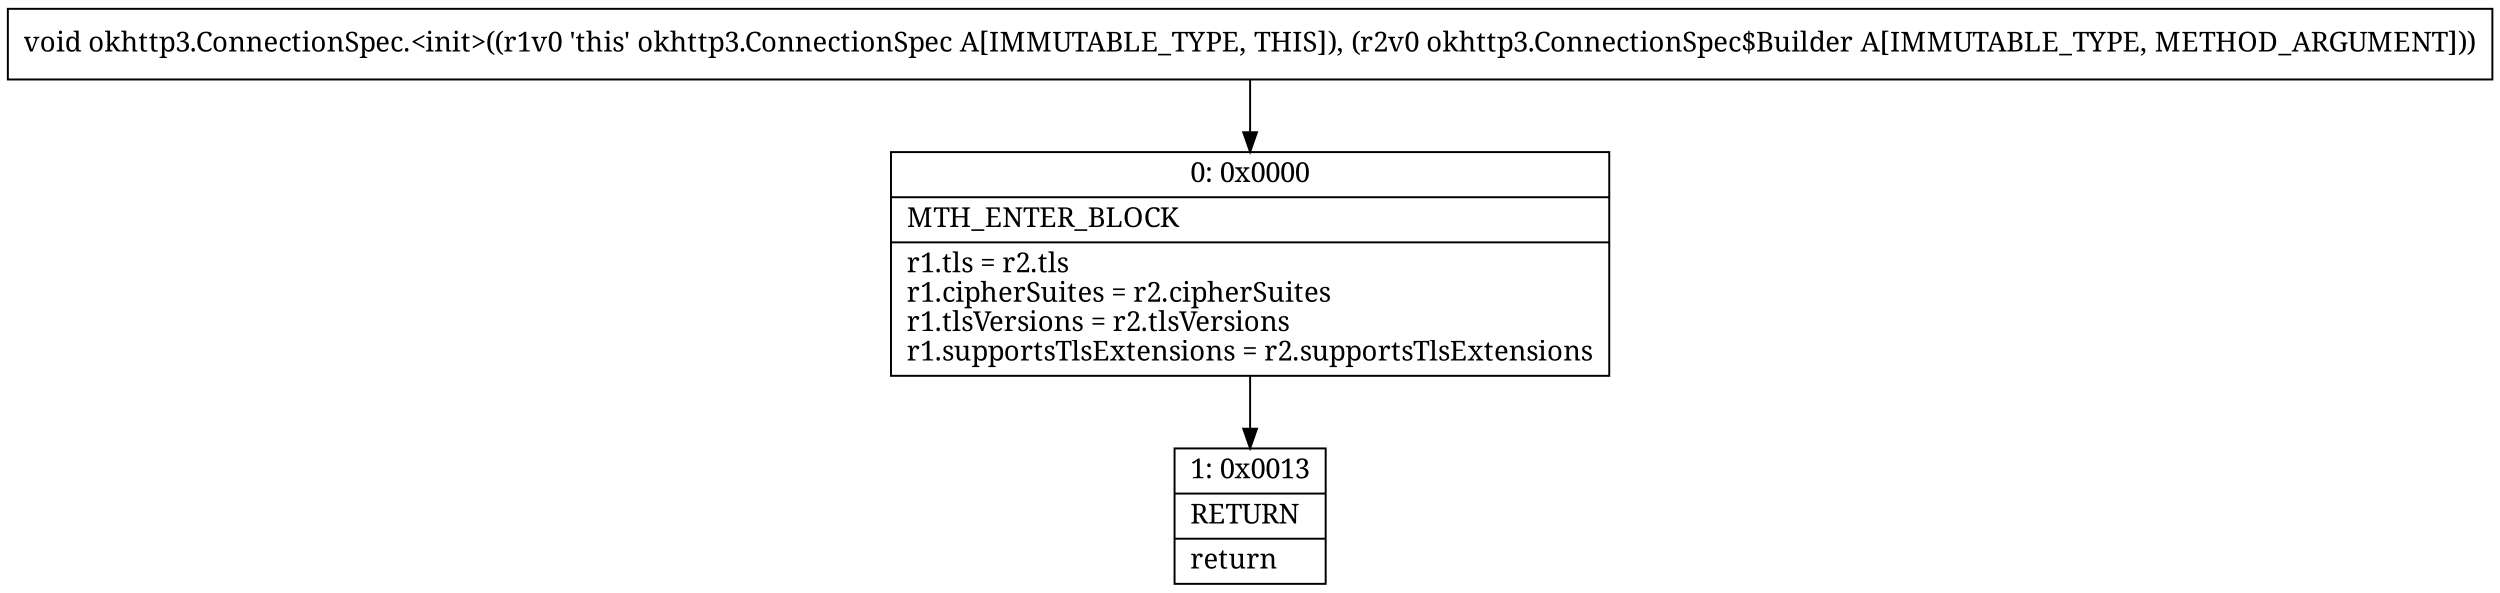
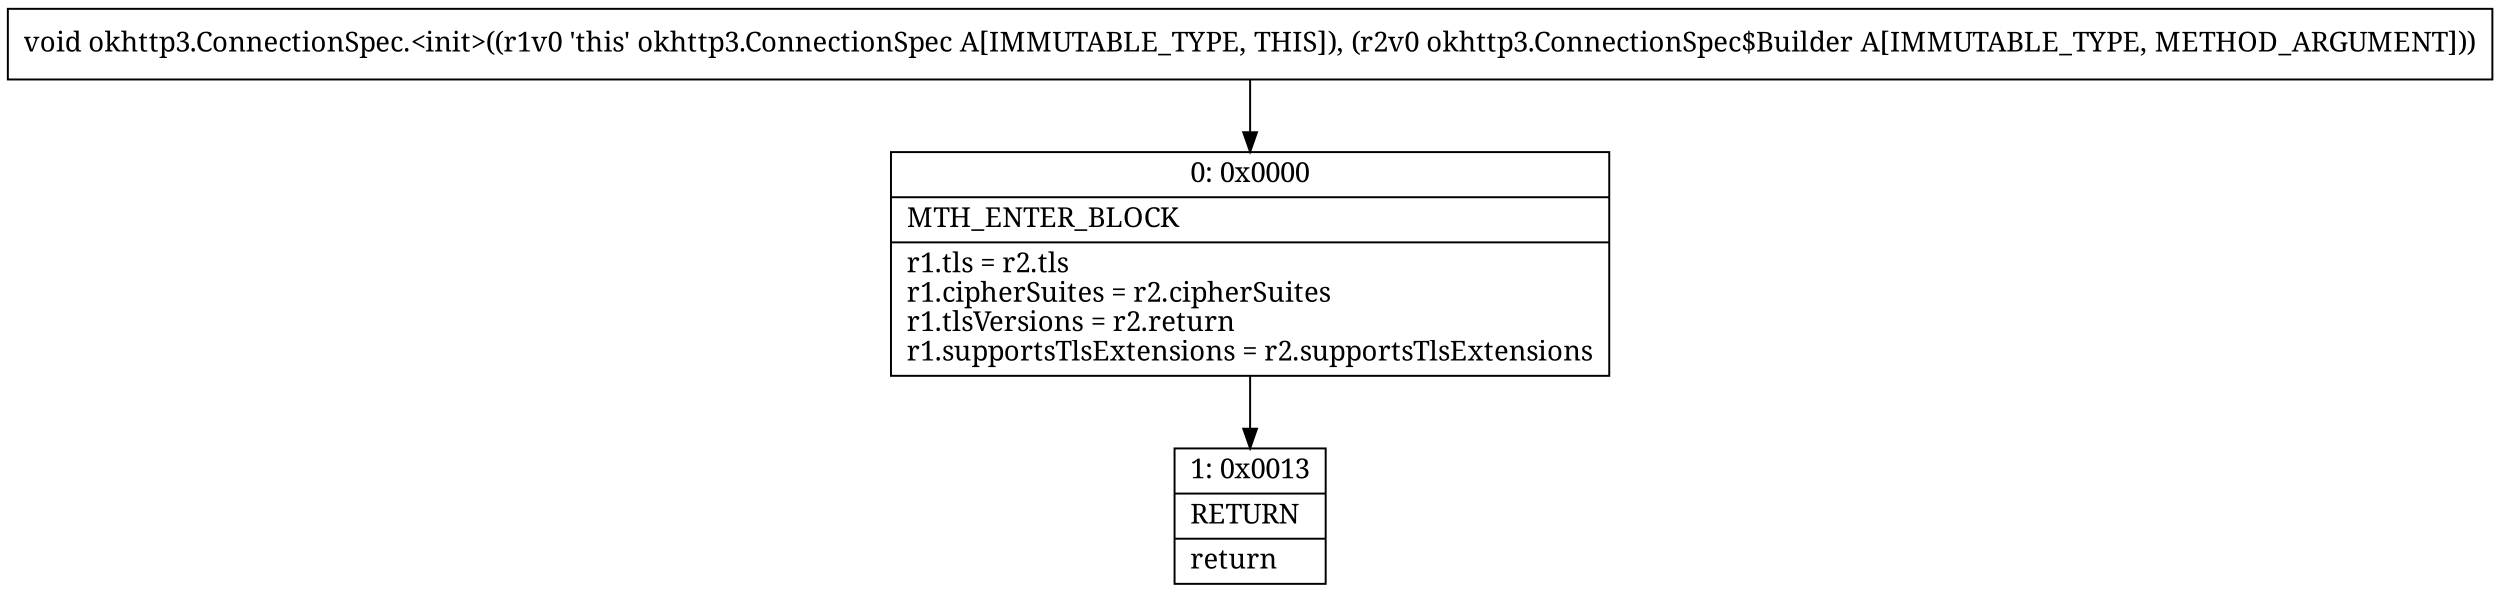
(1099, 323) -> (1072, 323)
